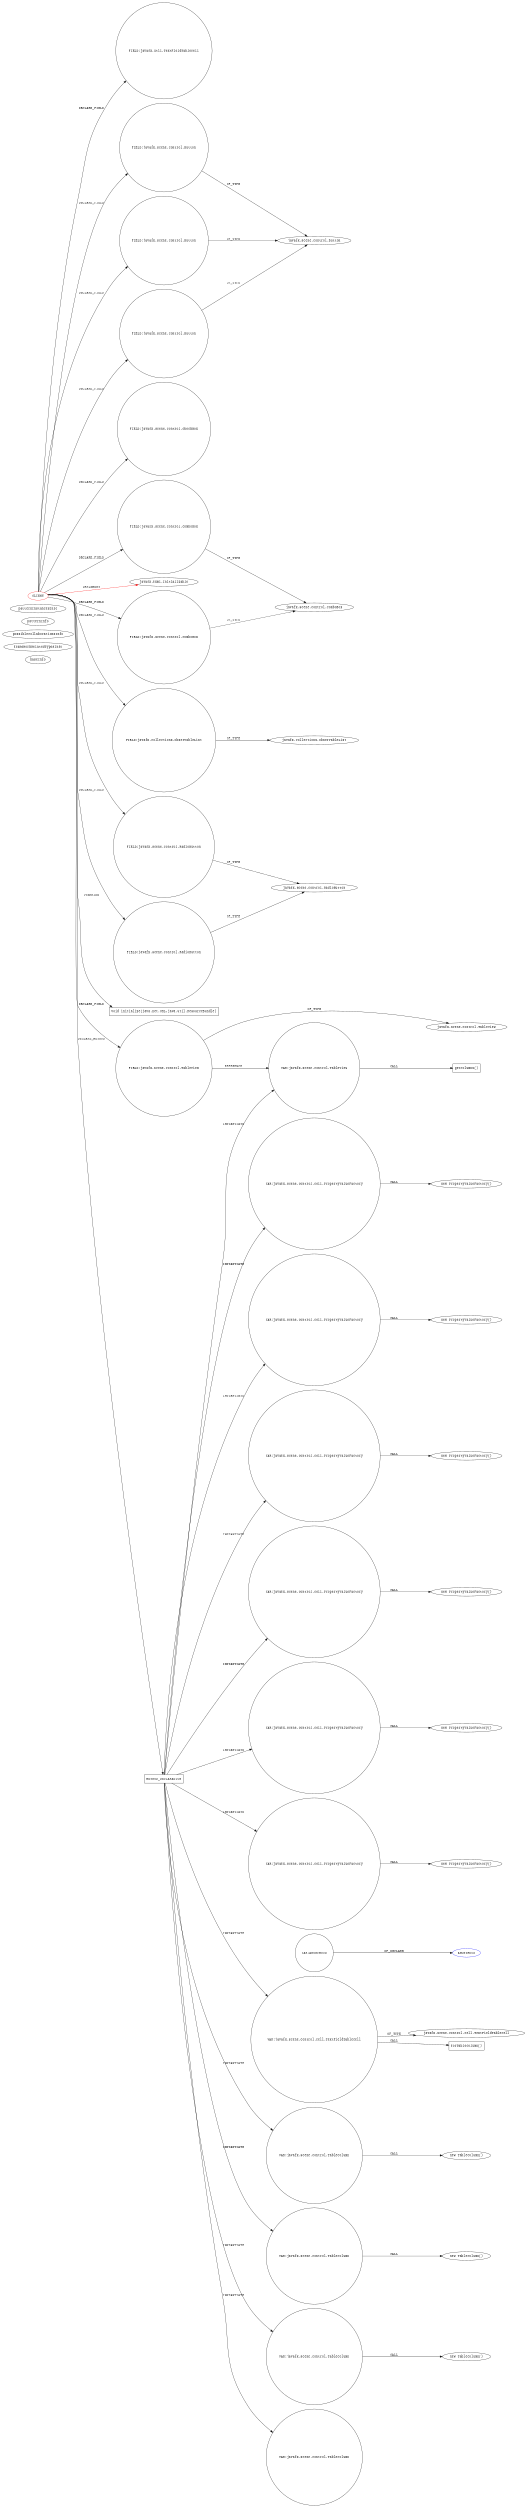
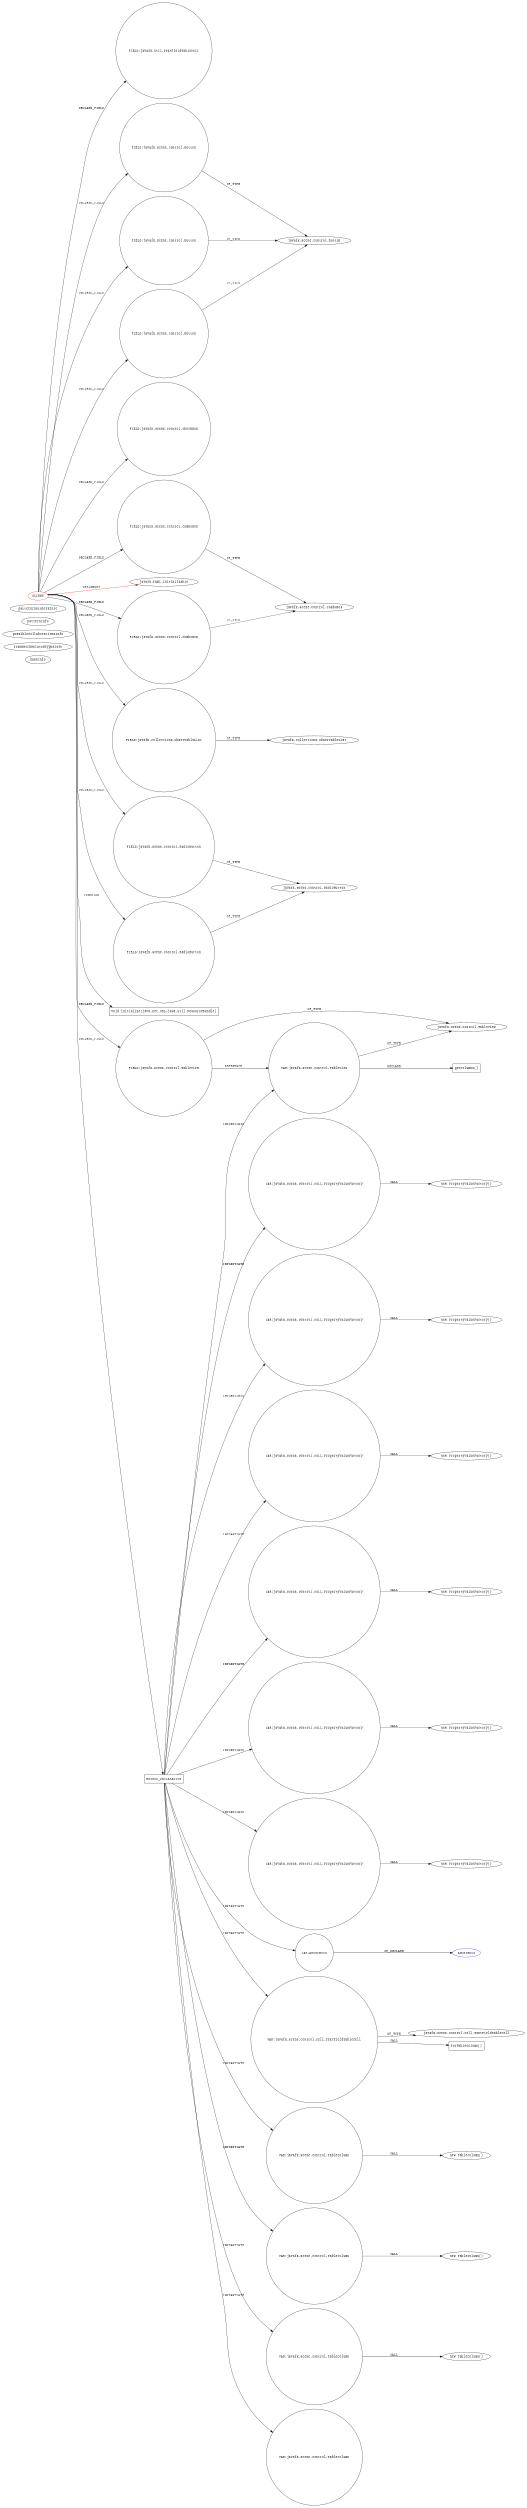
(91, 1039) -> (91, 1039)
none -> (404, 1044)
(394, 1066) -> (394, 1066)
none -> (209, 1885)
